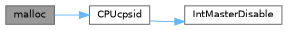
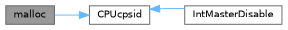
(162, 21) -> (172, 9)
